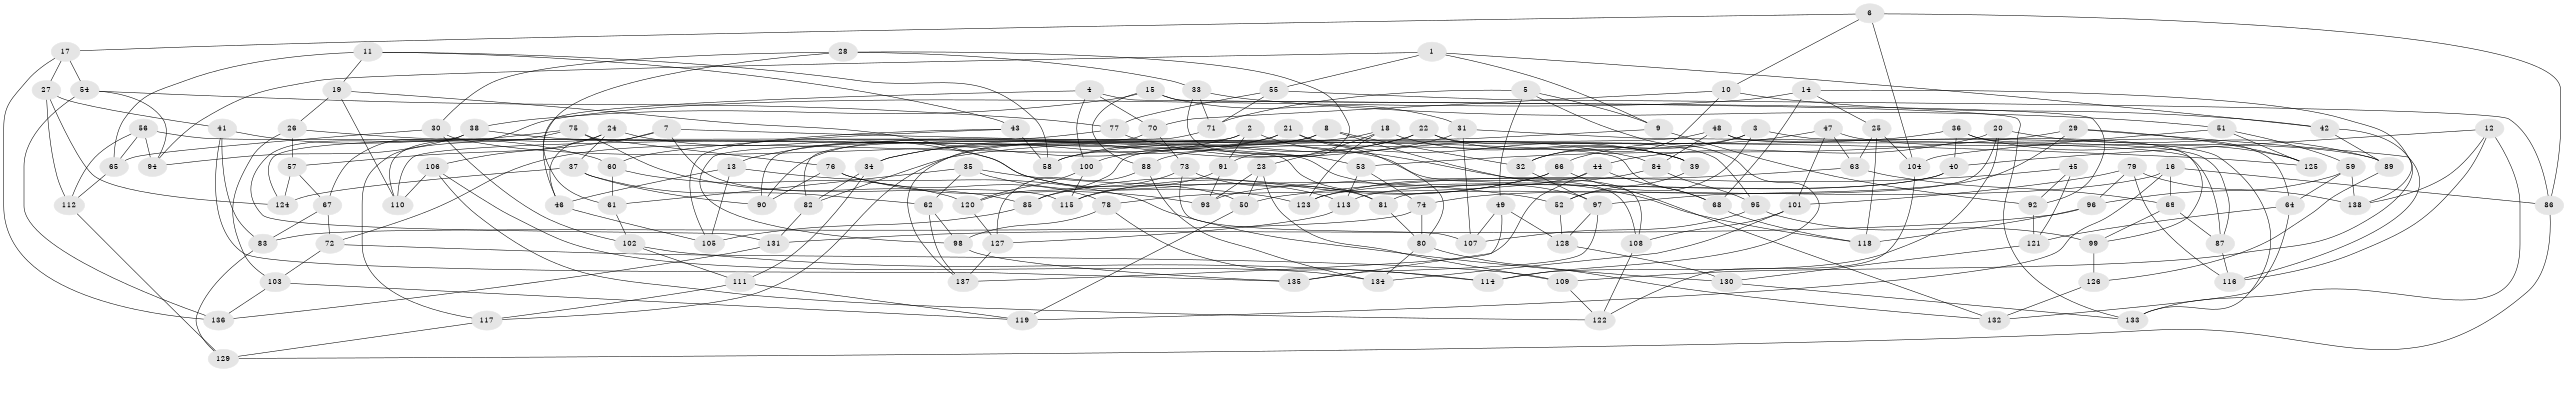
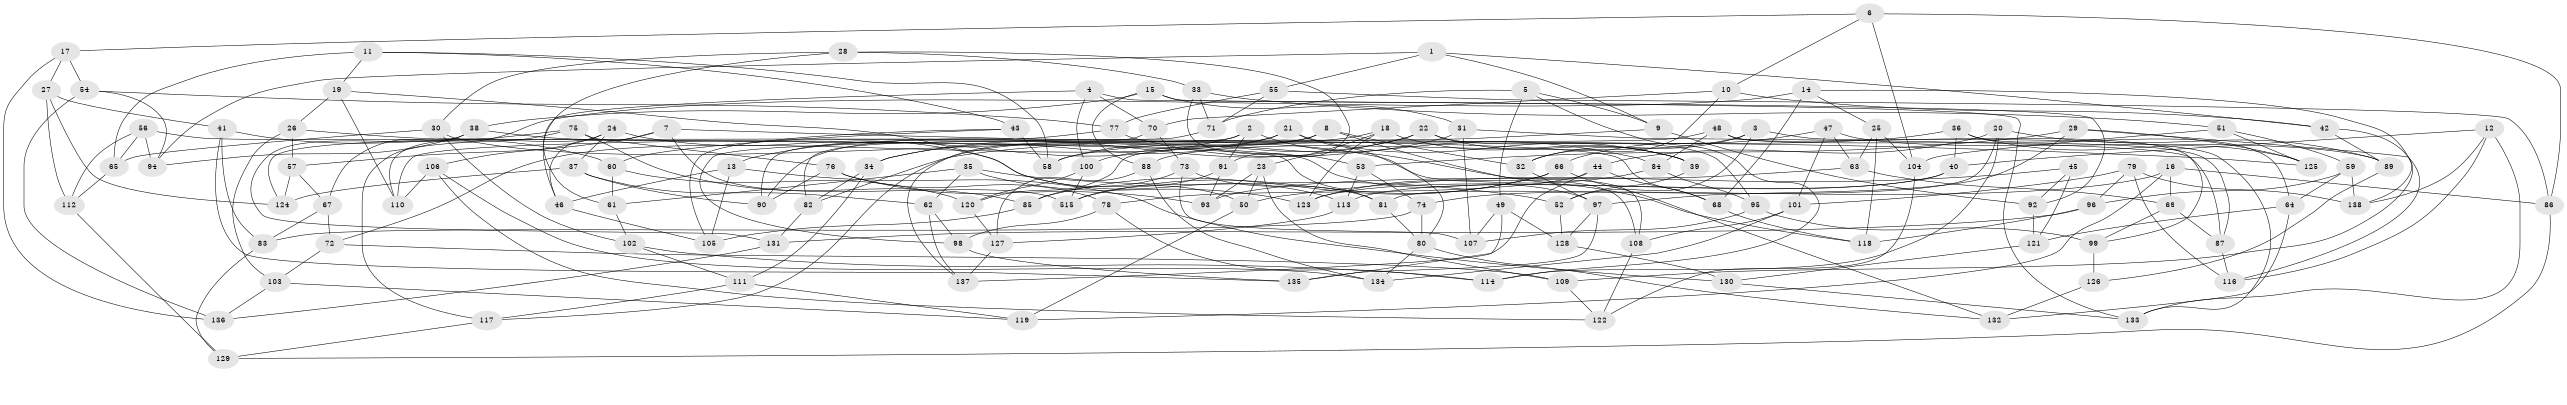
(1067, 205) -> (1067, 205)
